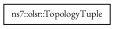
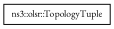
(57, 14) -> (57, 14)
